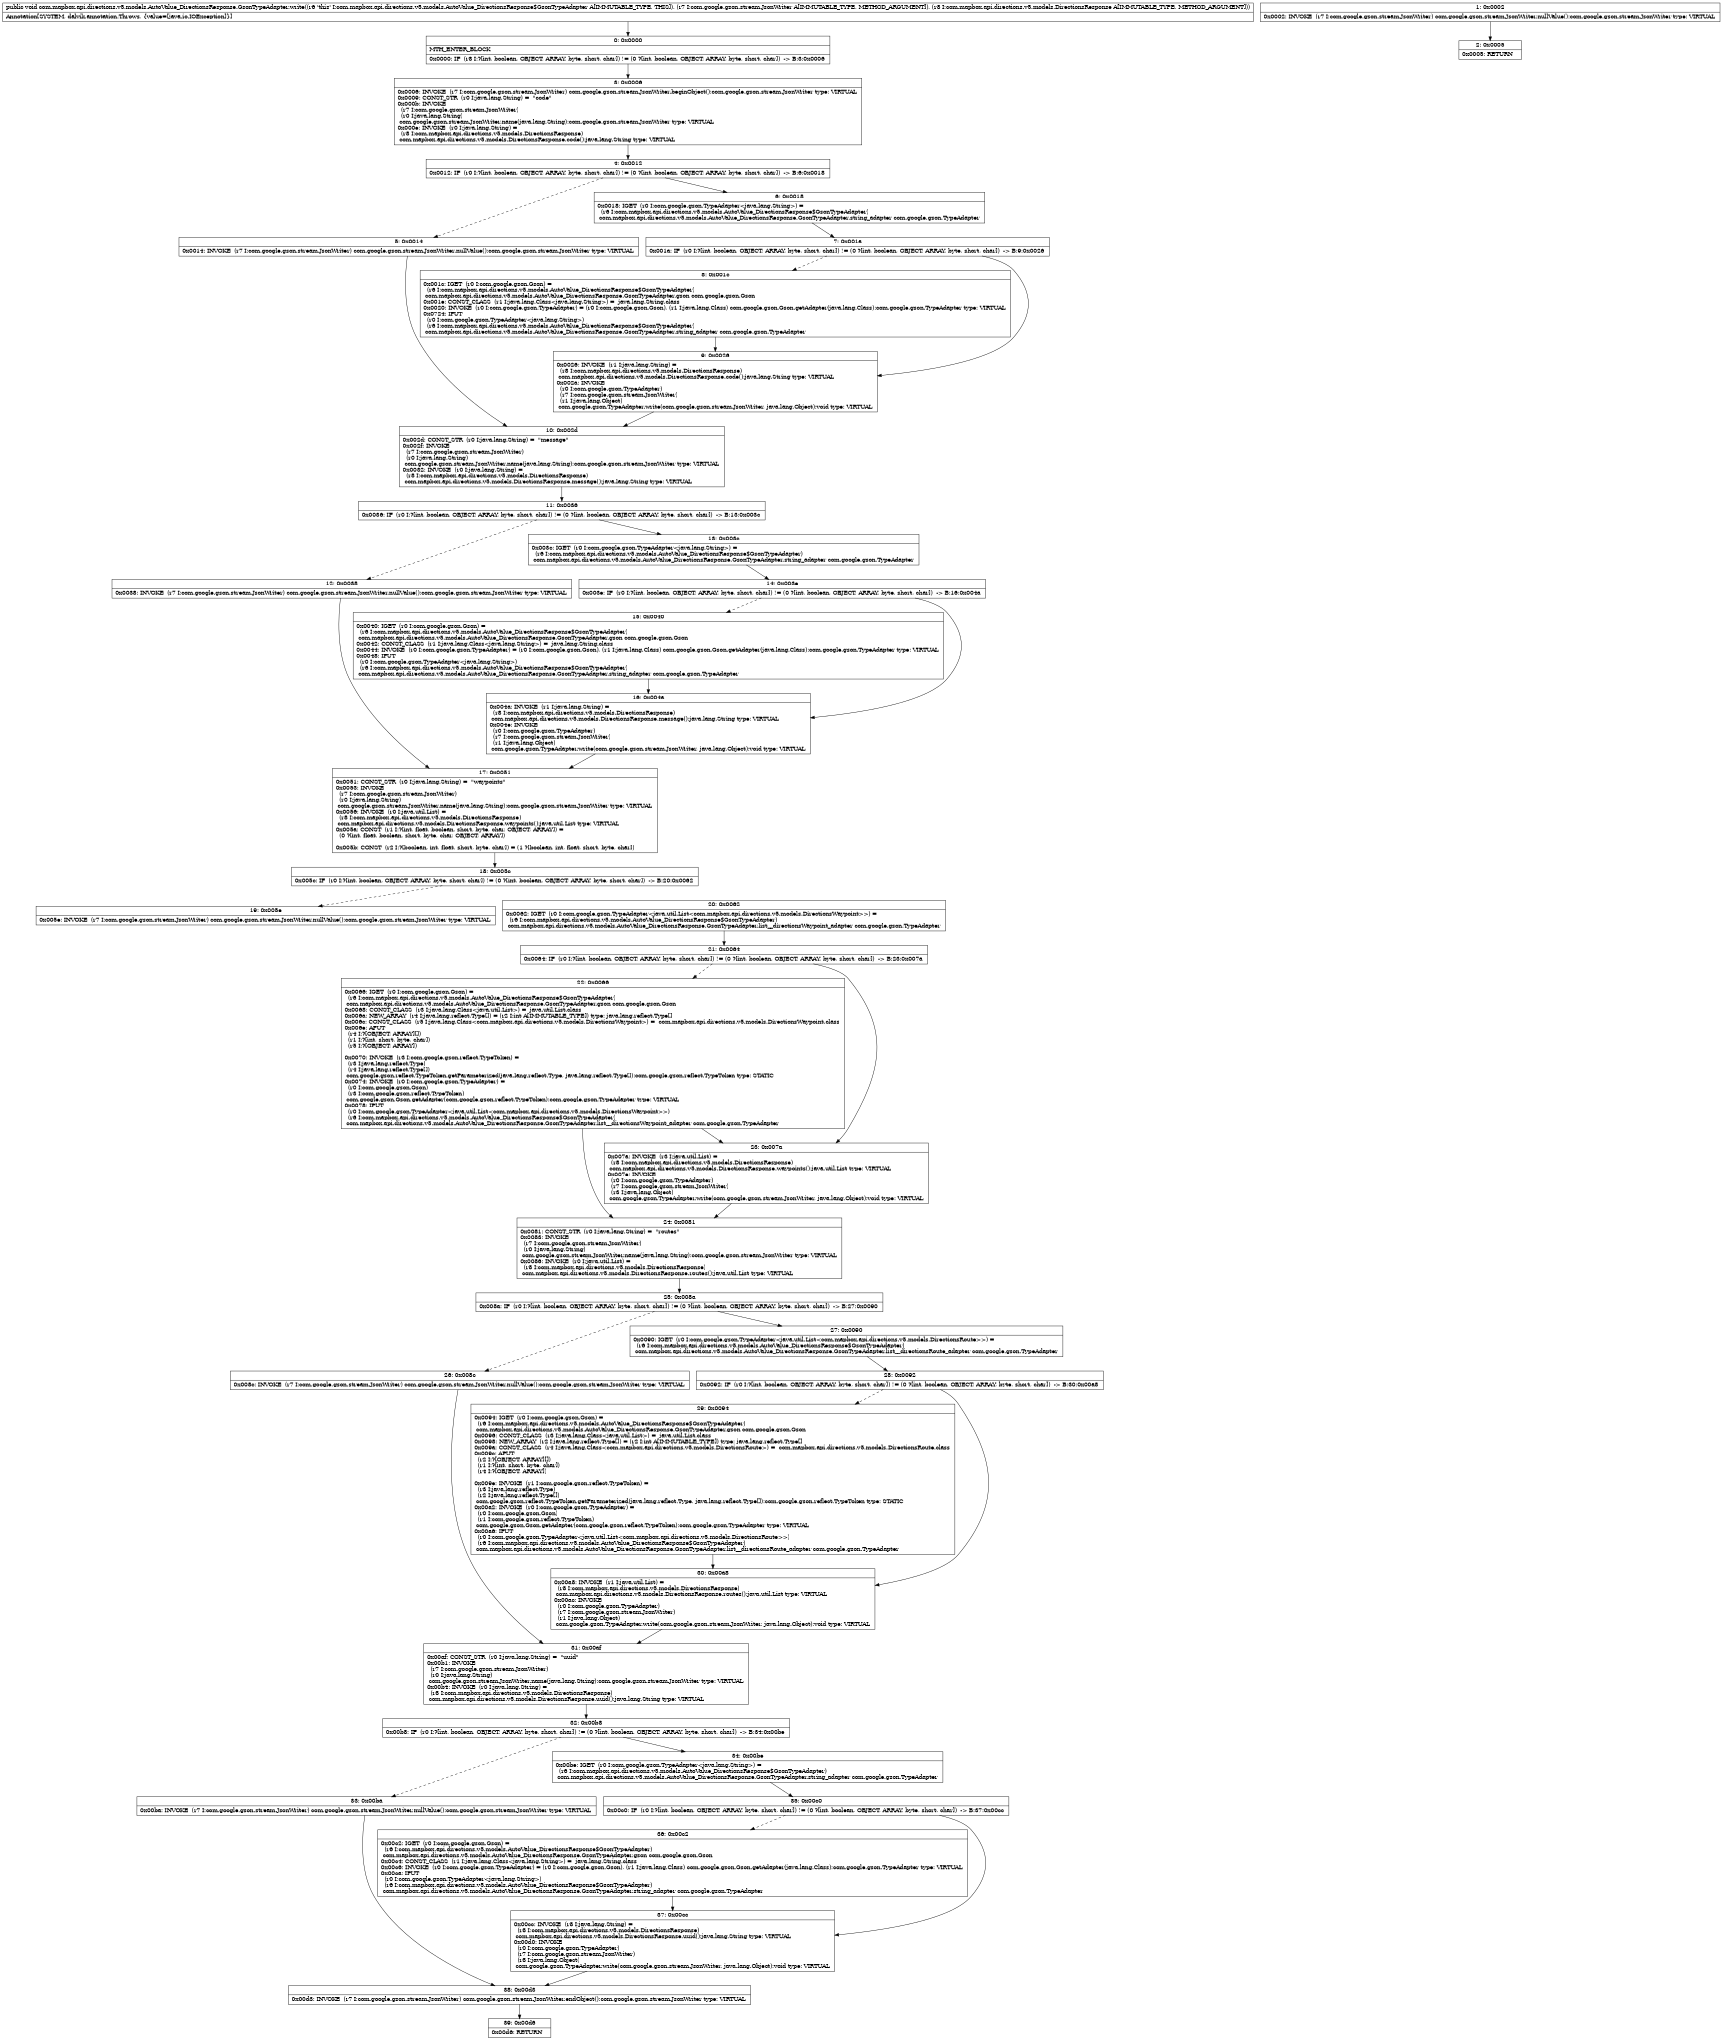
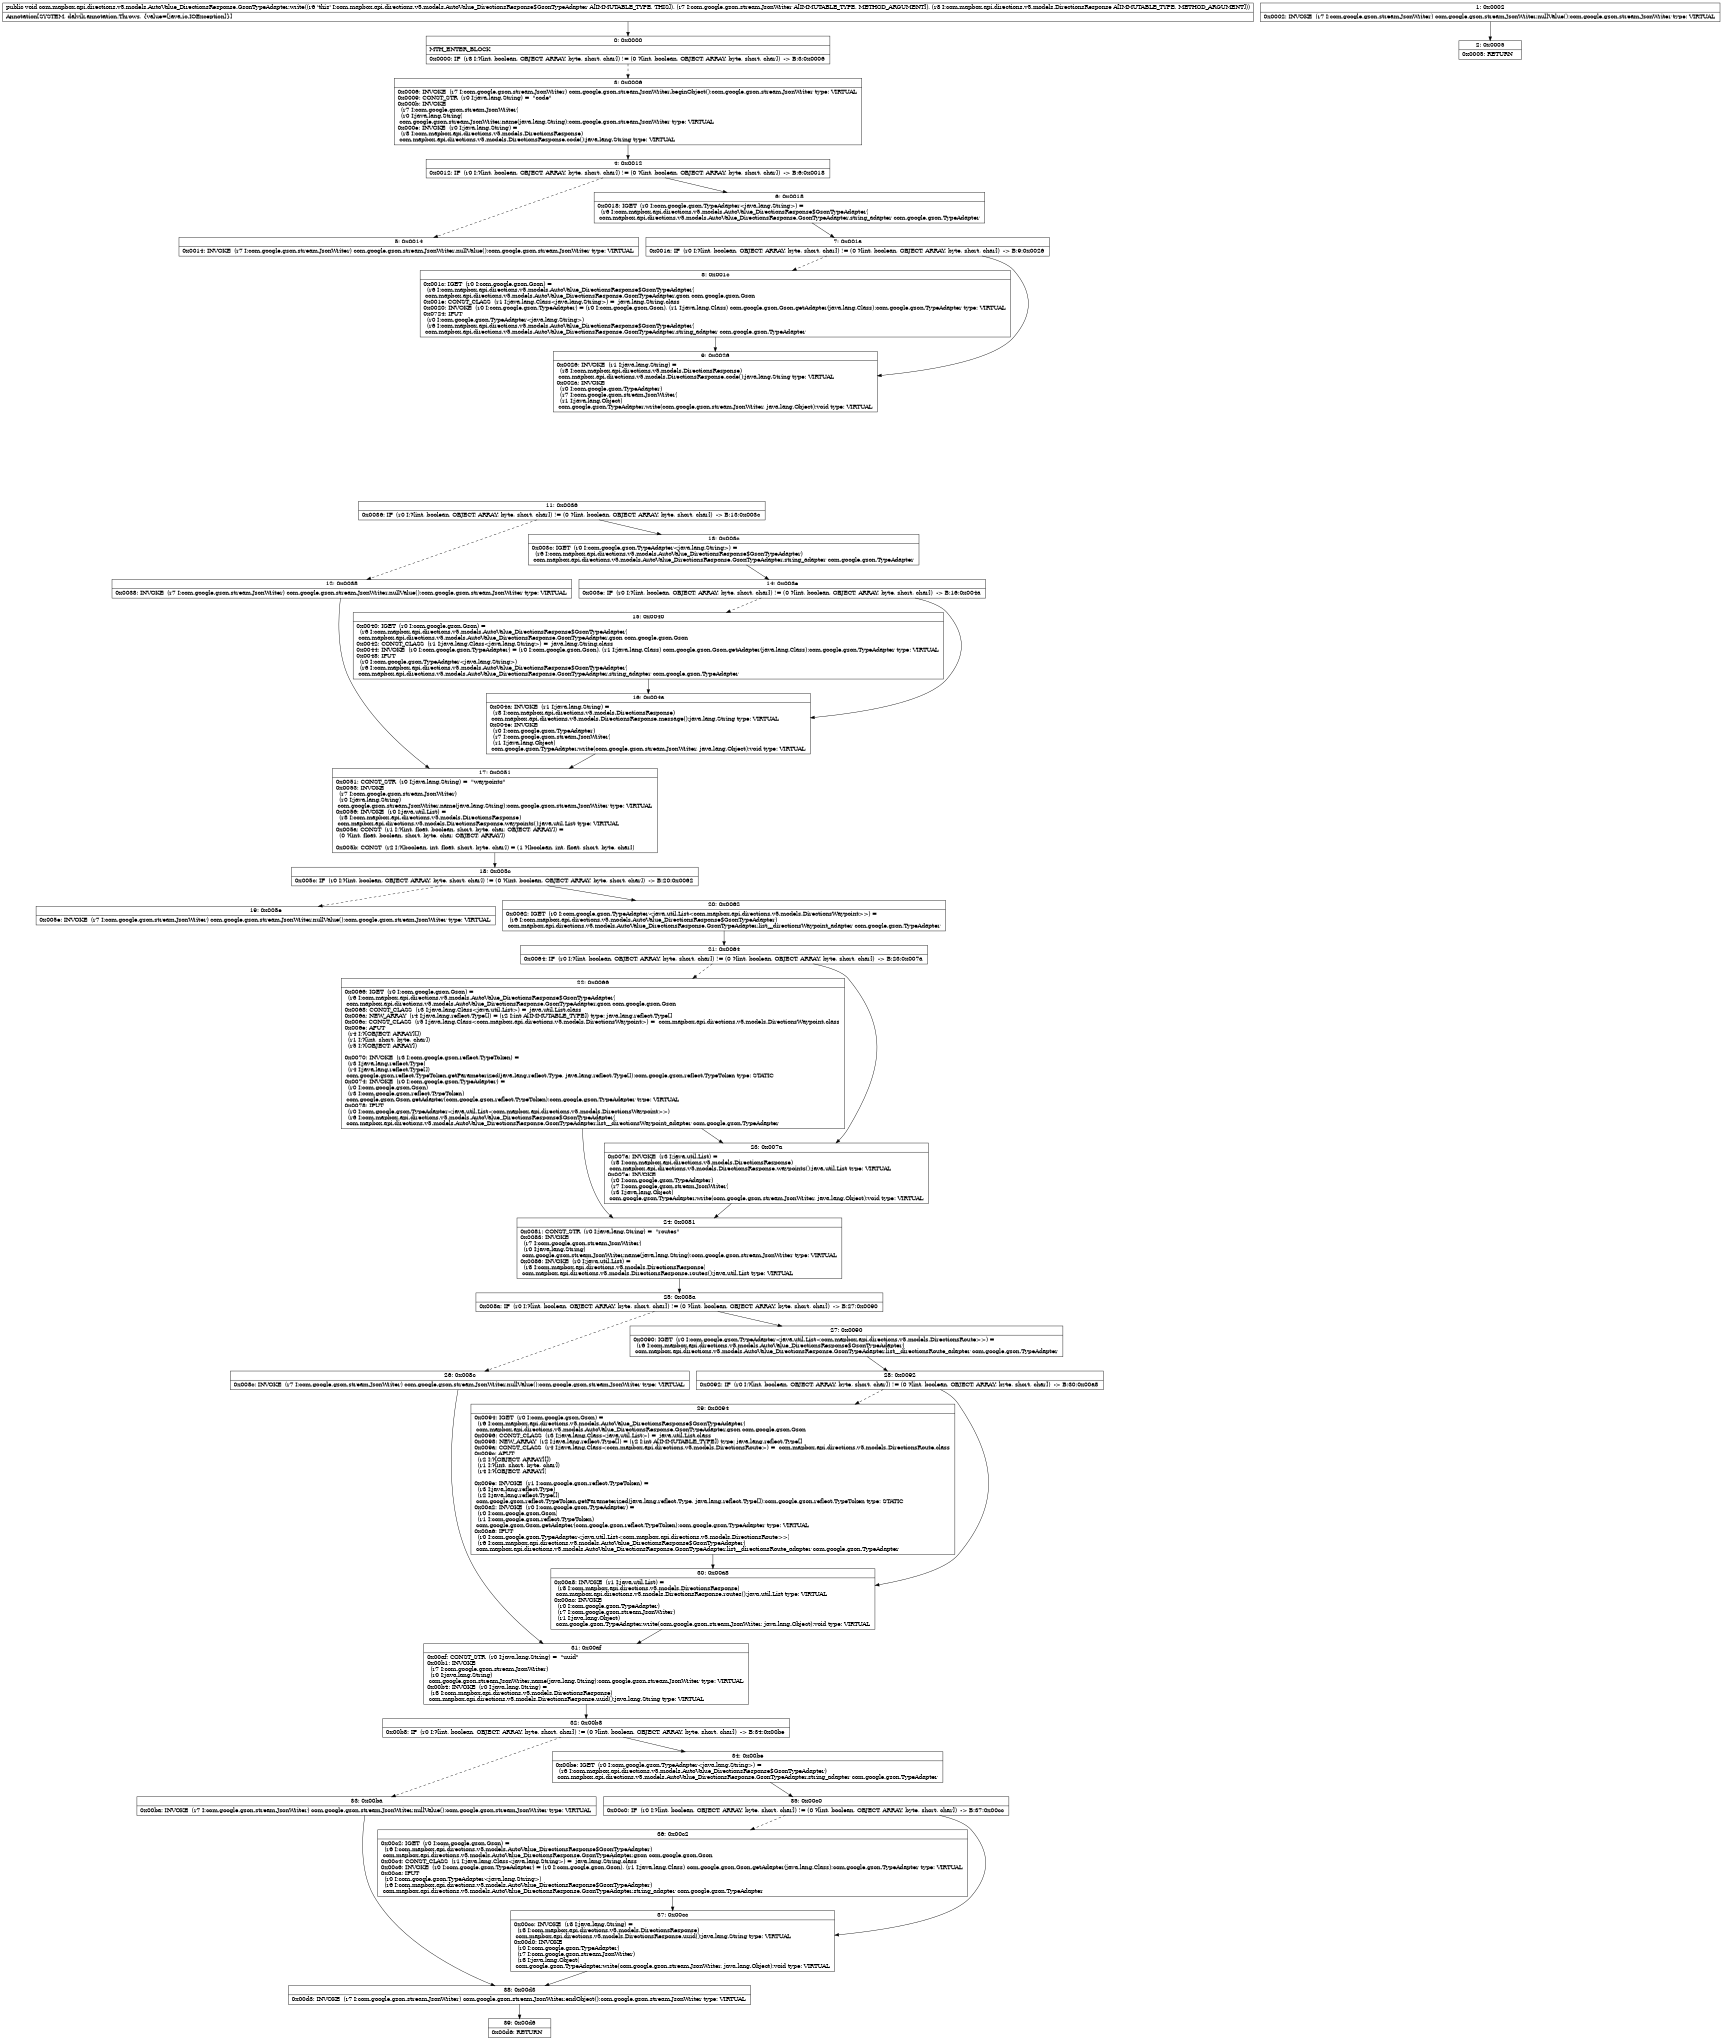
(628, 69) -> (628, 69)
(562, 457) -> none
none -> (590, 893)
